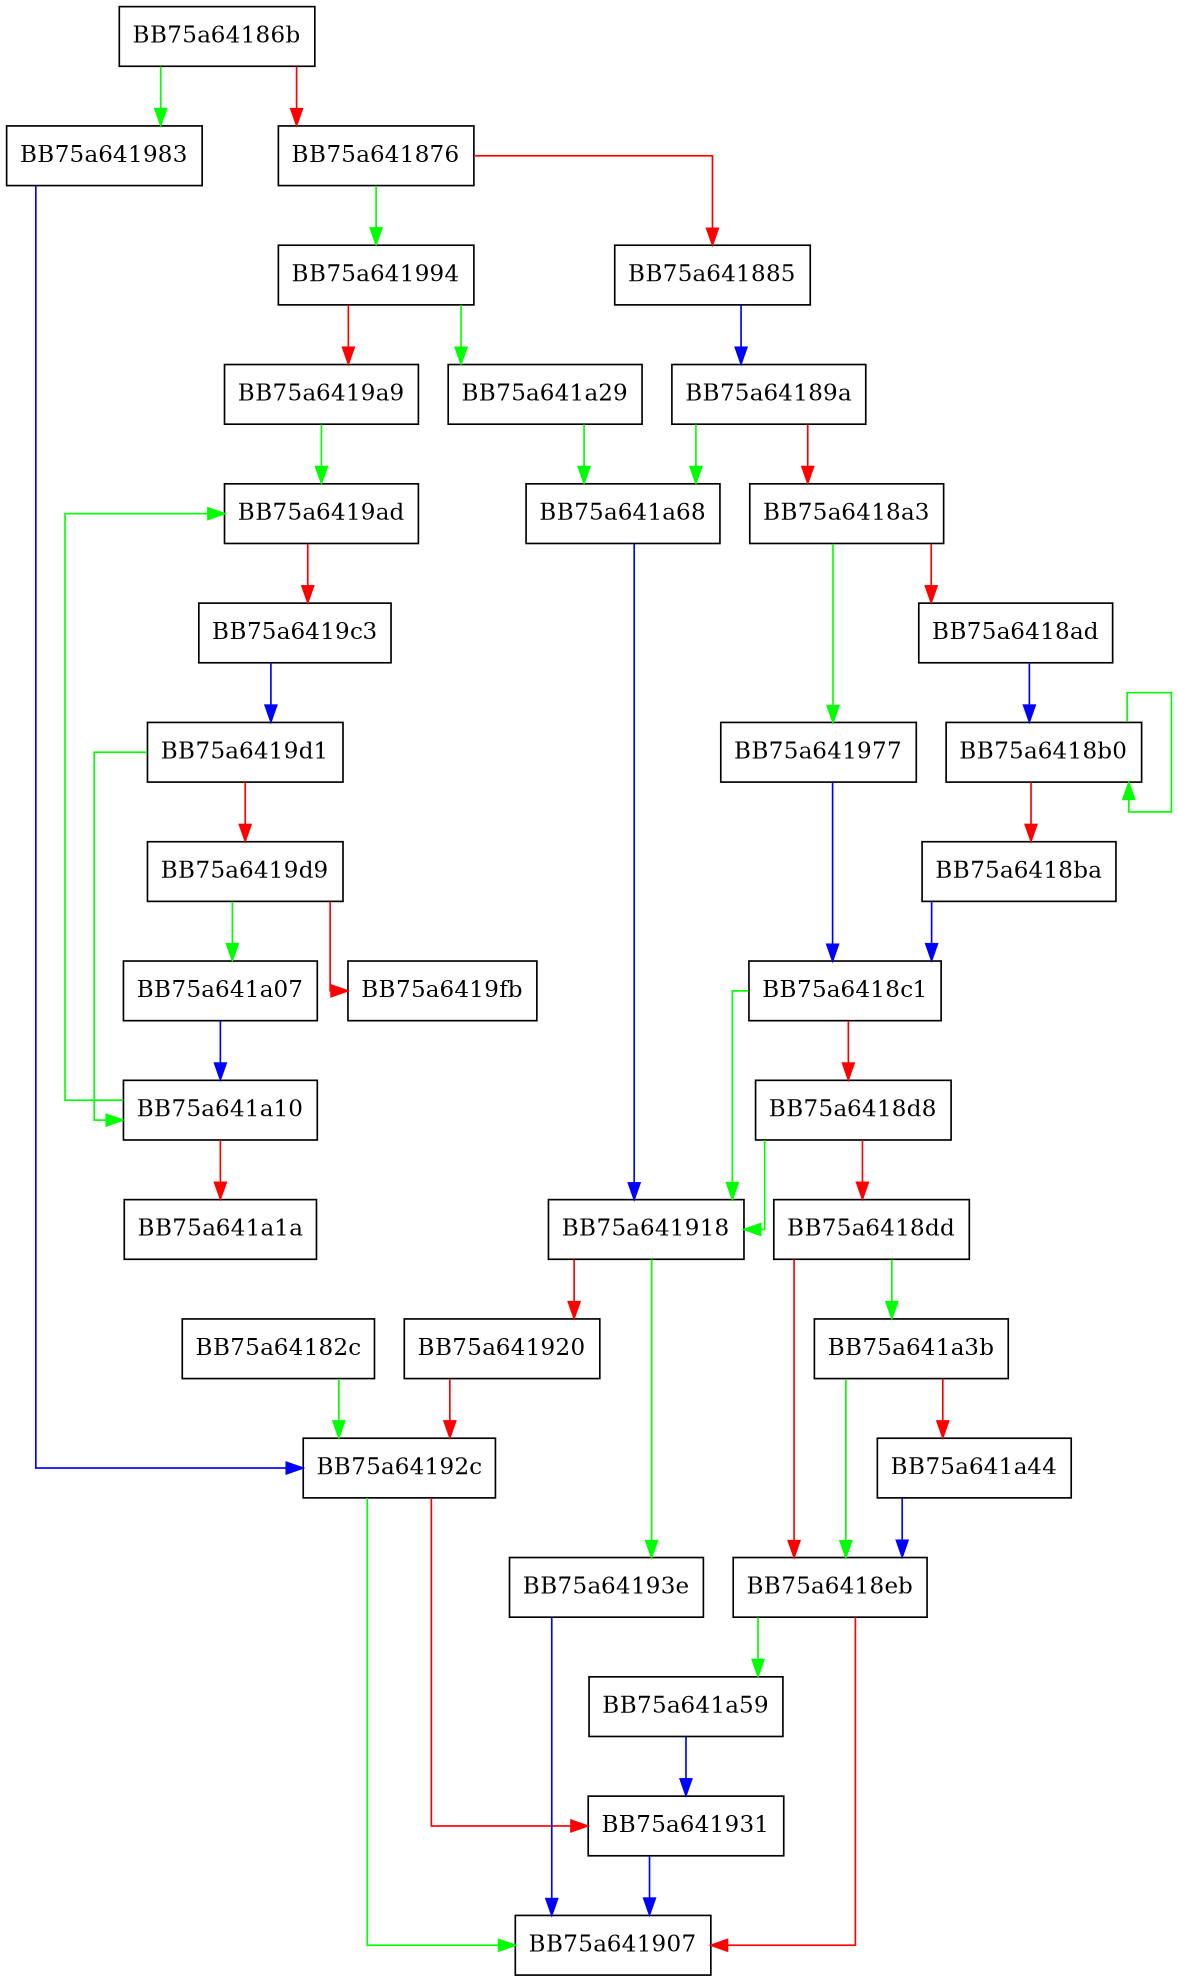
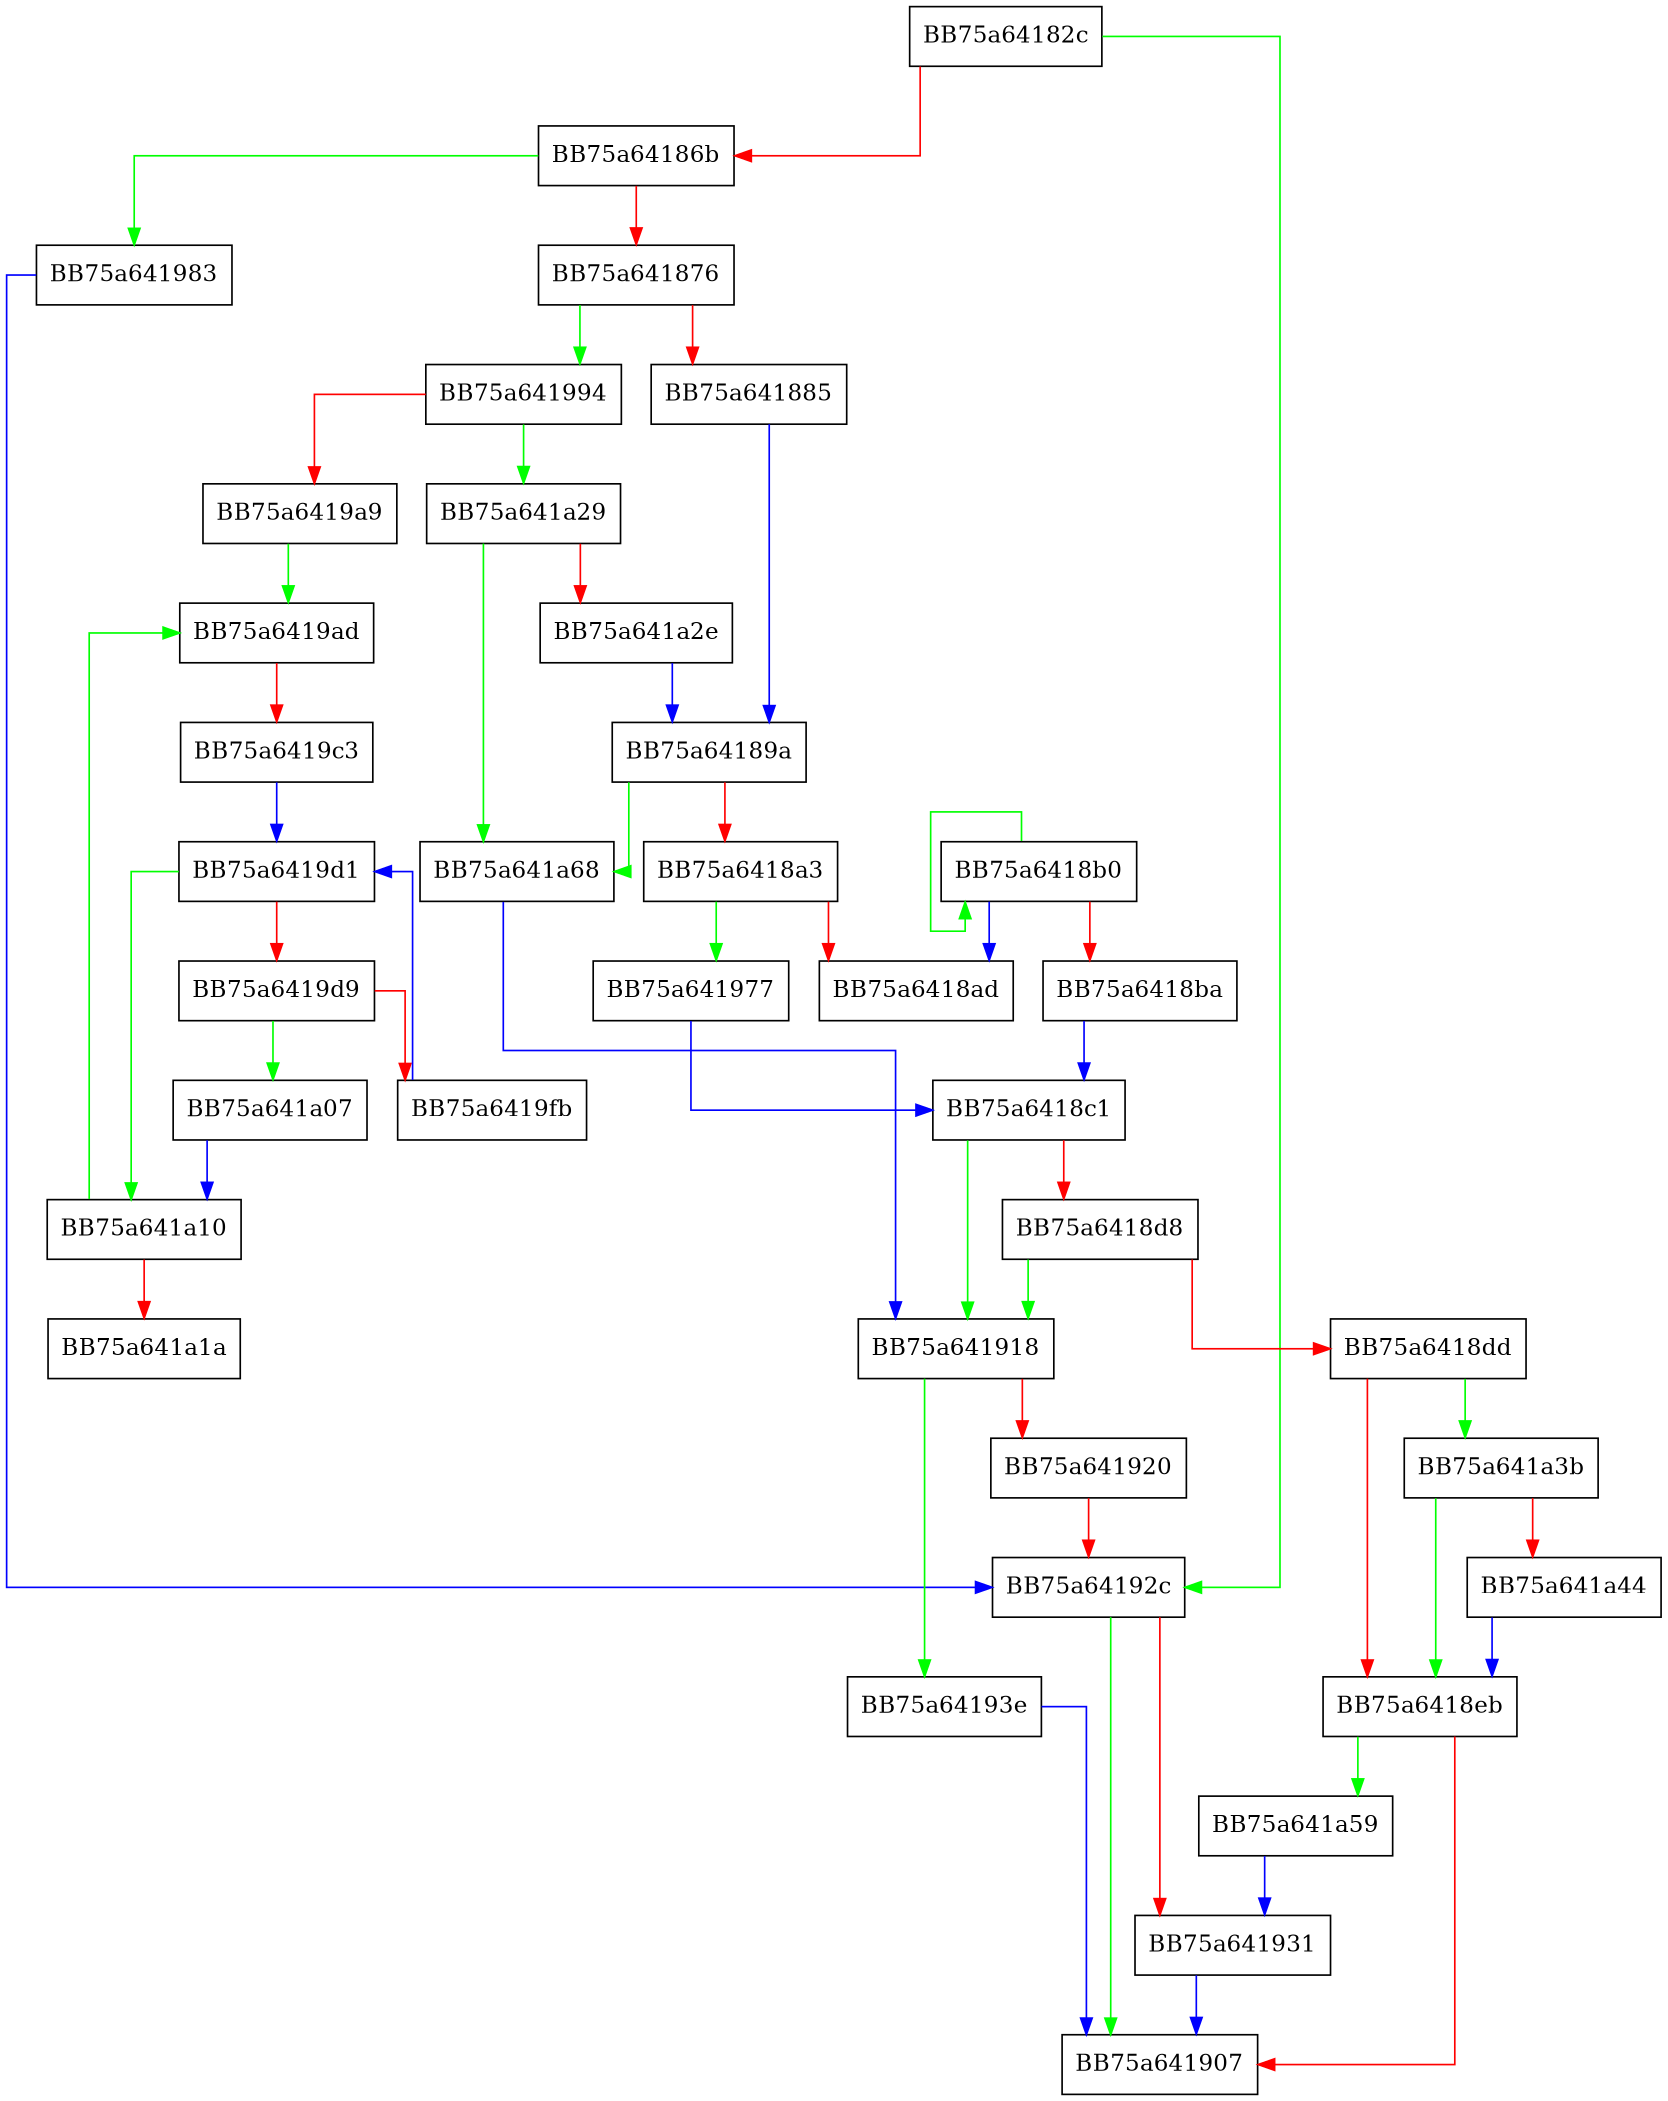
none -> (880, 156)
none -> (636, 633)
(1029, 684) -> (989, 923)
none -> (413, 965)
